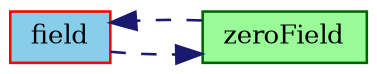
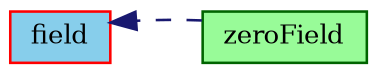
(143, 54) -> none
